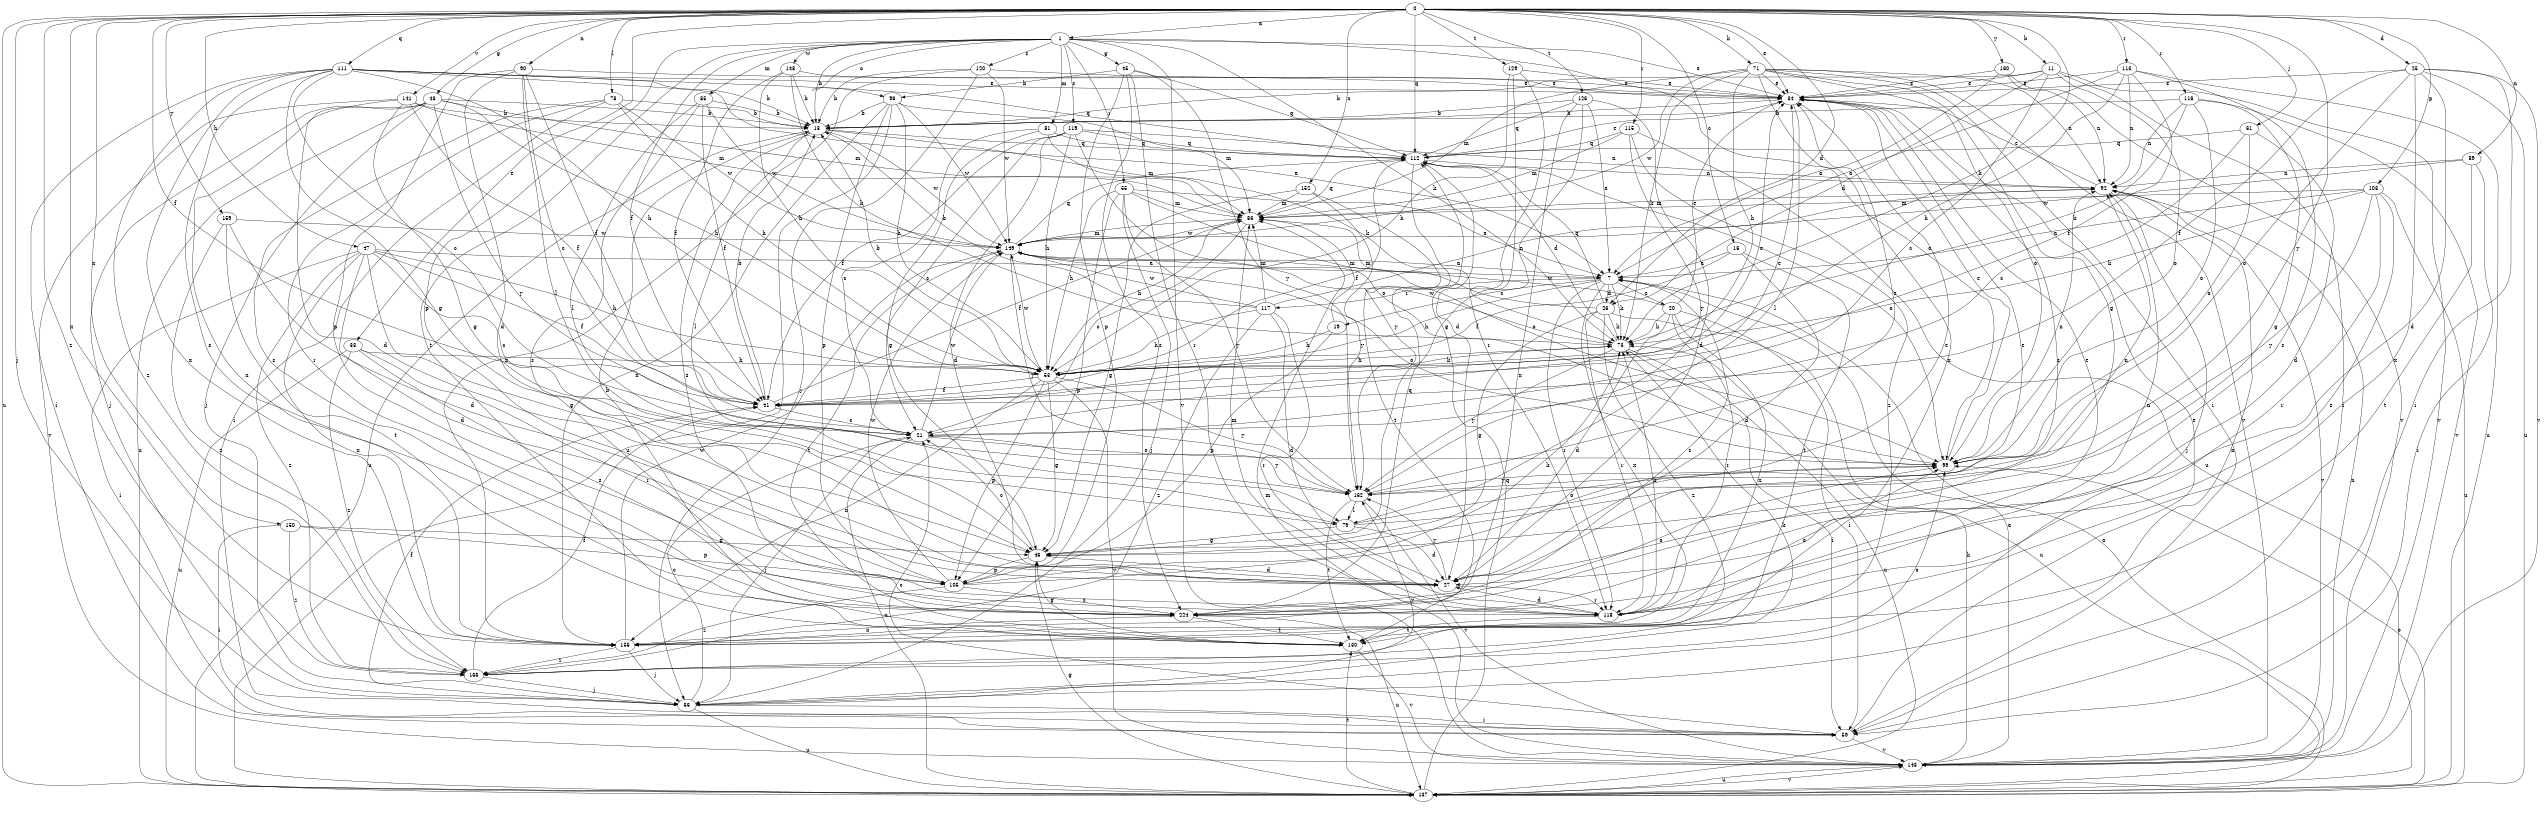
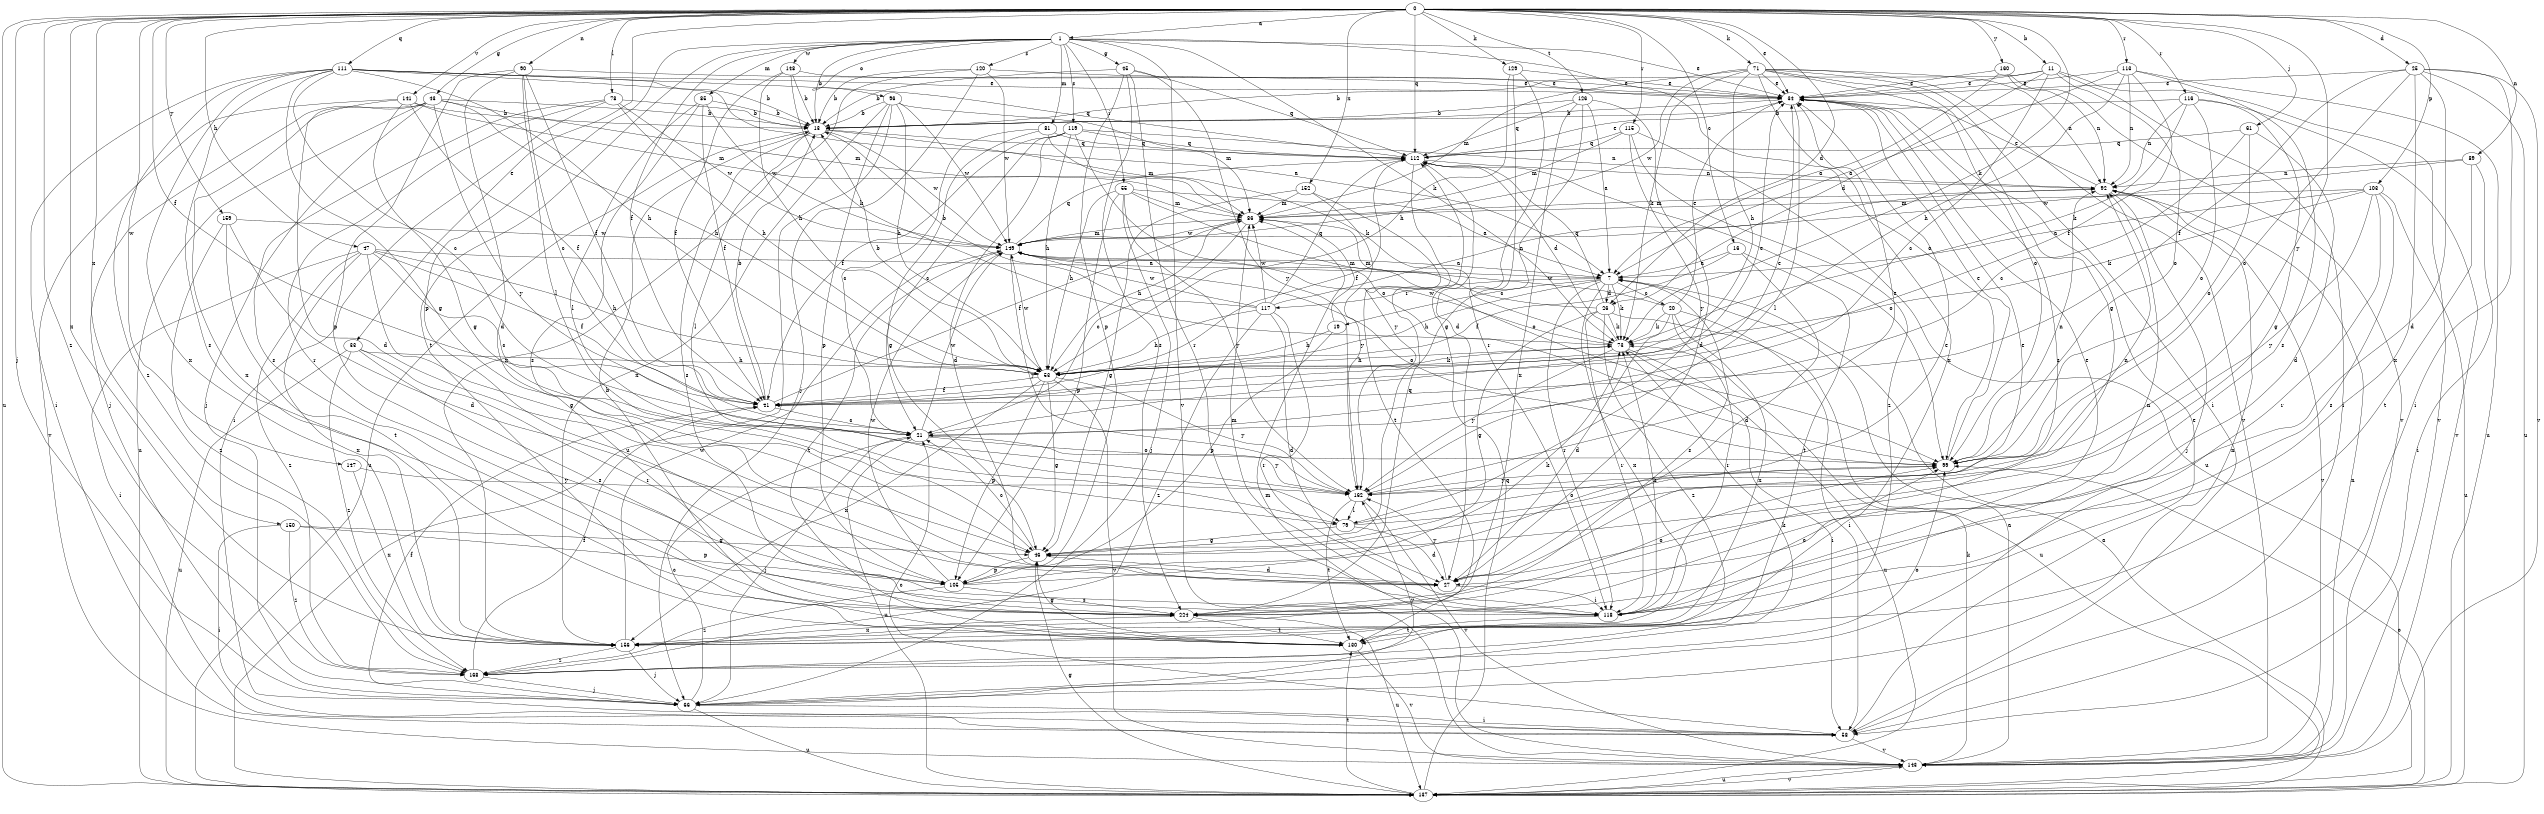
(1475, 39) -> (1475, 39)
(1011, 84) -> (951, 80)
(1327, 187) -> (1325, 219)
(1263, 264) -> (1263, 264)
none -> (351, 466)
(850, 545) -> none
(1529, 601) -> none
(1596, 601) -> (1596, 601)
(1845, 735) -> (1845, 735)
